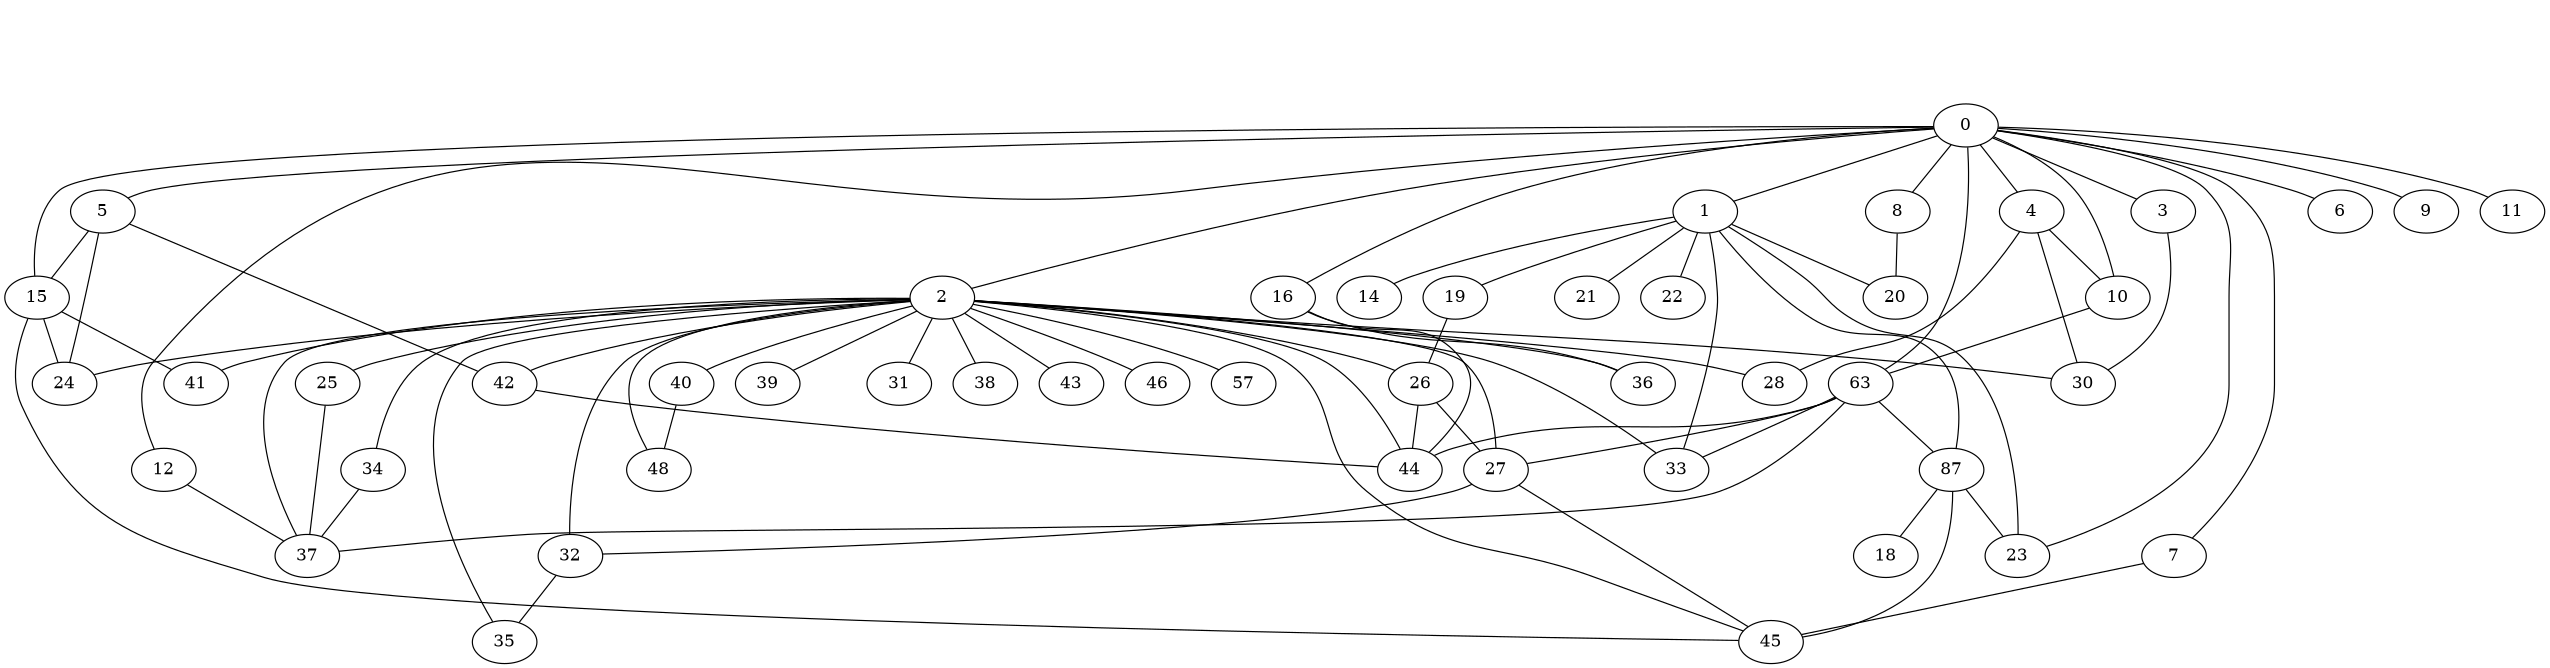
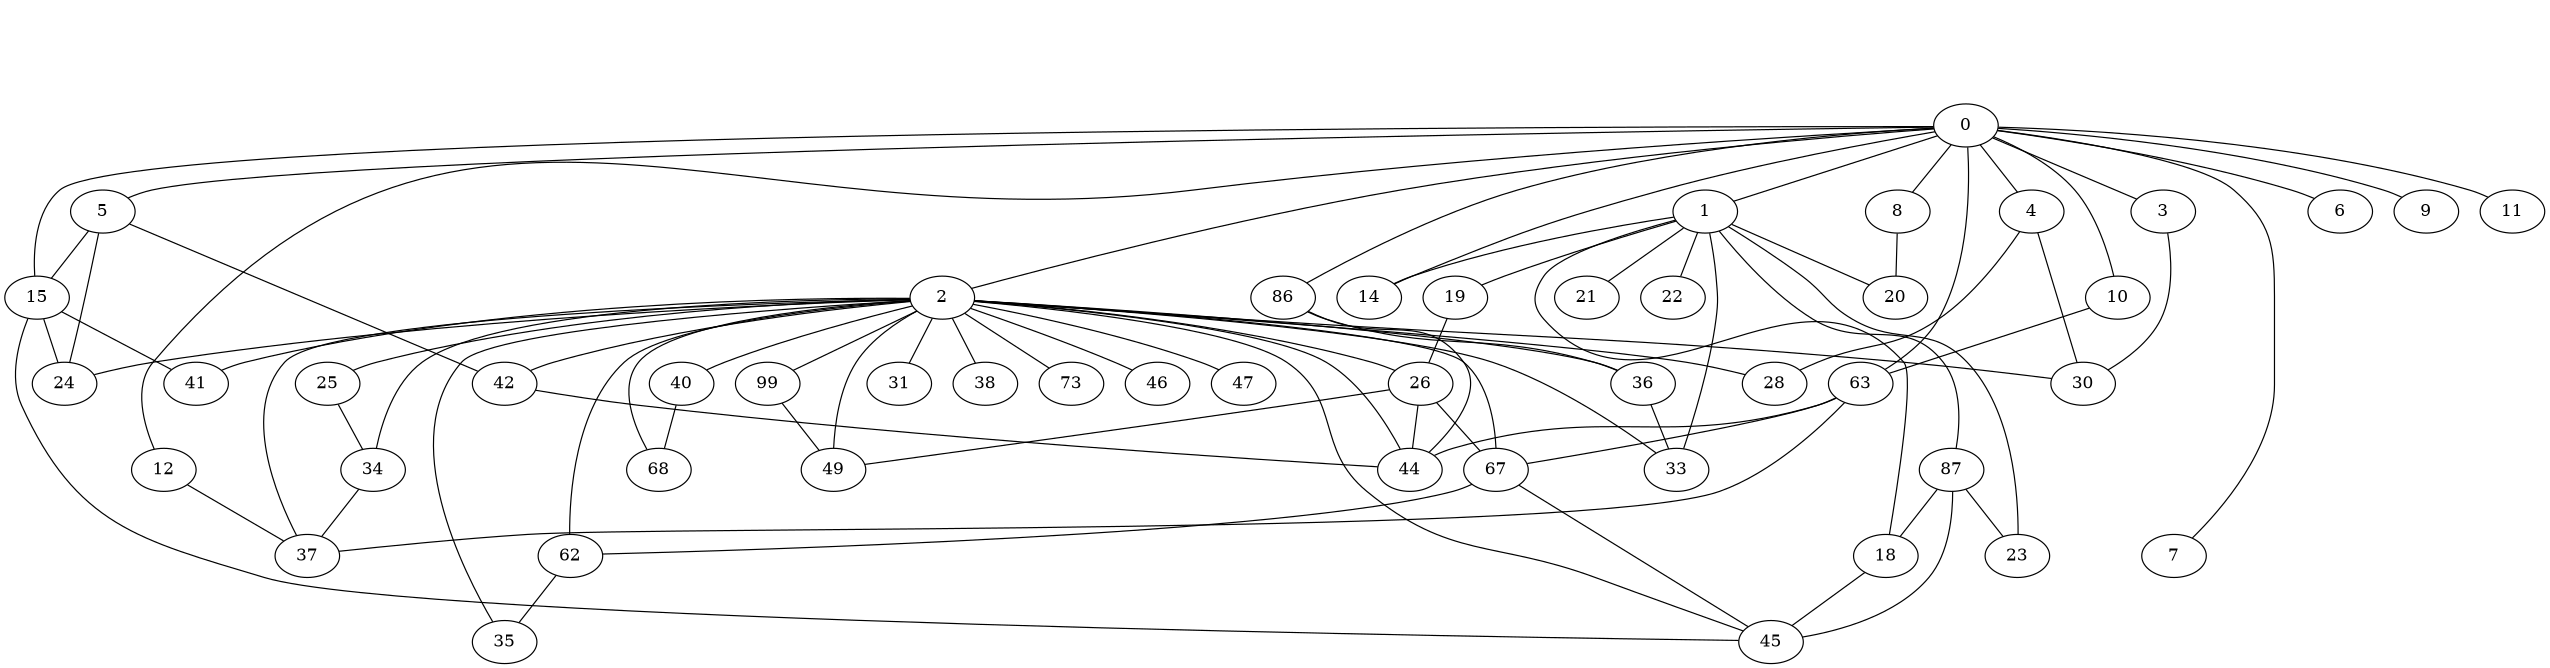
(2075, 254) -> none
(1283, 298) -> (1283, 298)
(2229, 304) -> (1660, 191)
none -> (1733, 338)
(768, 384) -> (768, 384)
(1071, 384) -> (1071, 384)
(1244, 384) -> (1244, 384)
(1769, 427) -> (1657, 419)
(1906, 427) -> none
(317, 470) -> (350, 427)
(659, 470) -> (659, 470)
none -> (833, 470)
(1496, 470) -> (1496, 470)
(570, 556) -> (570, 556)
(1973, 599) -> (1828, 599)
